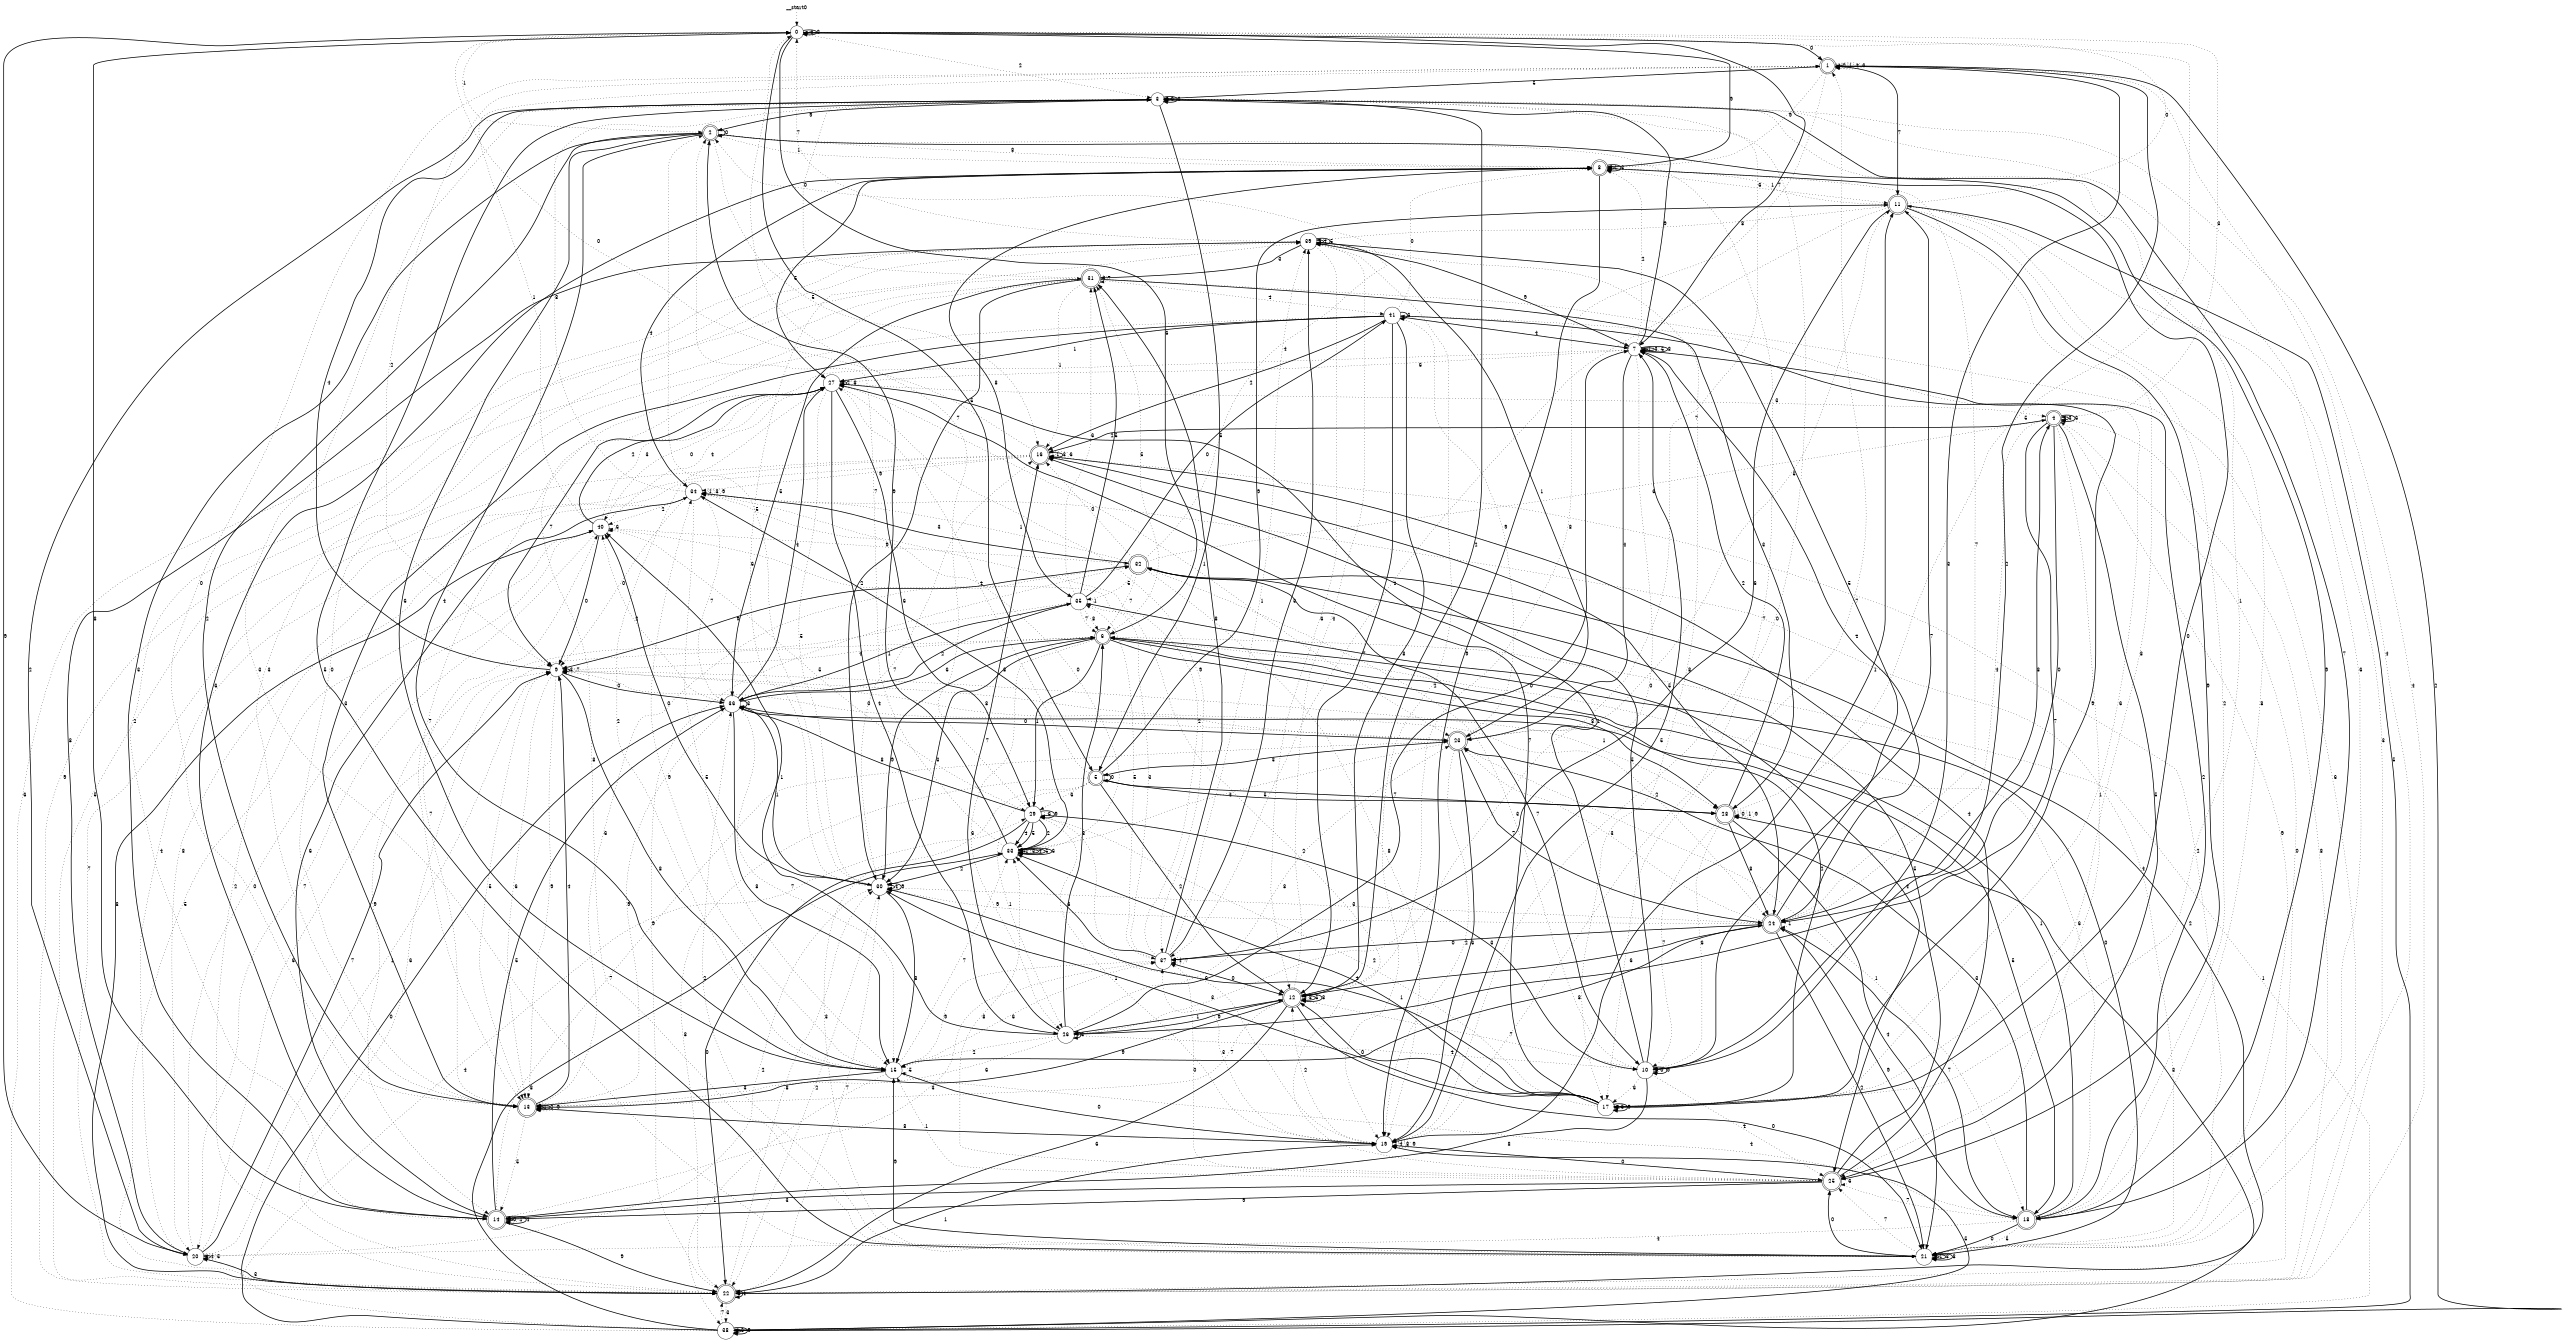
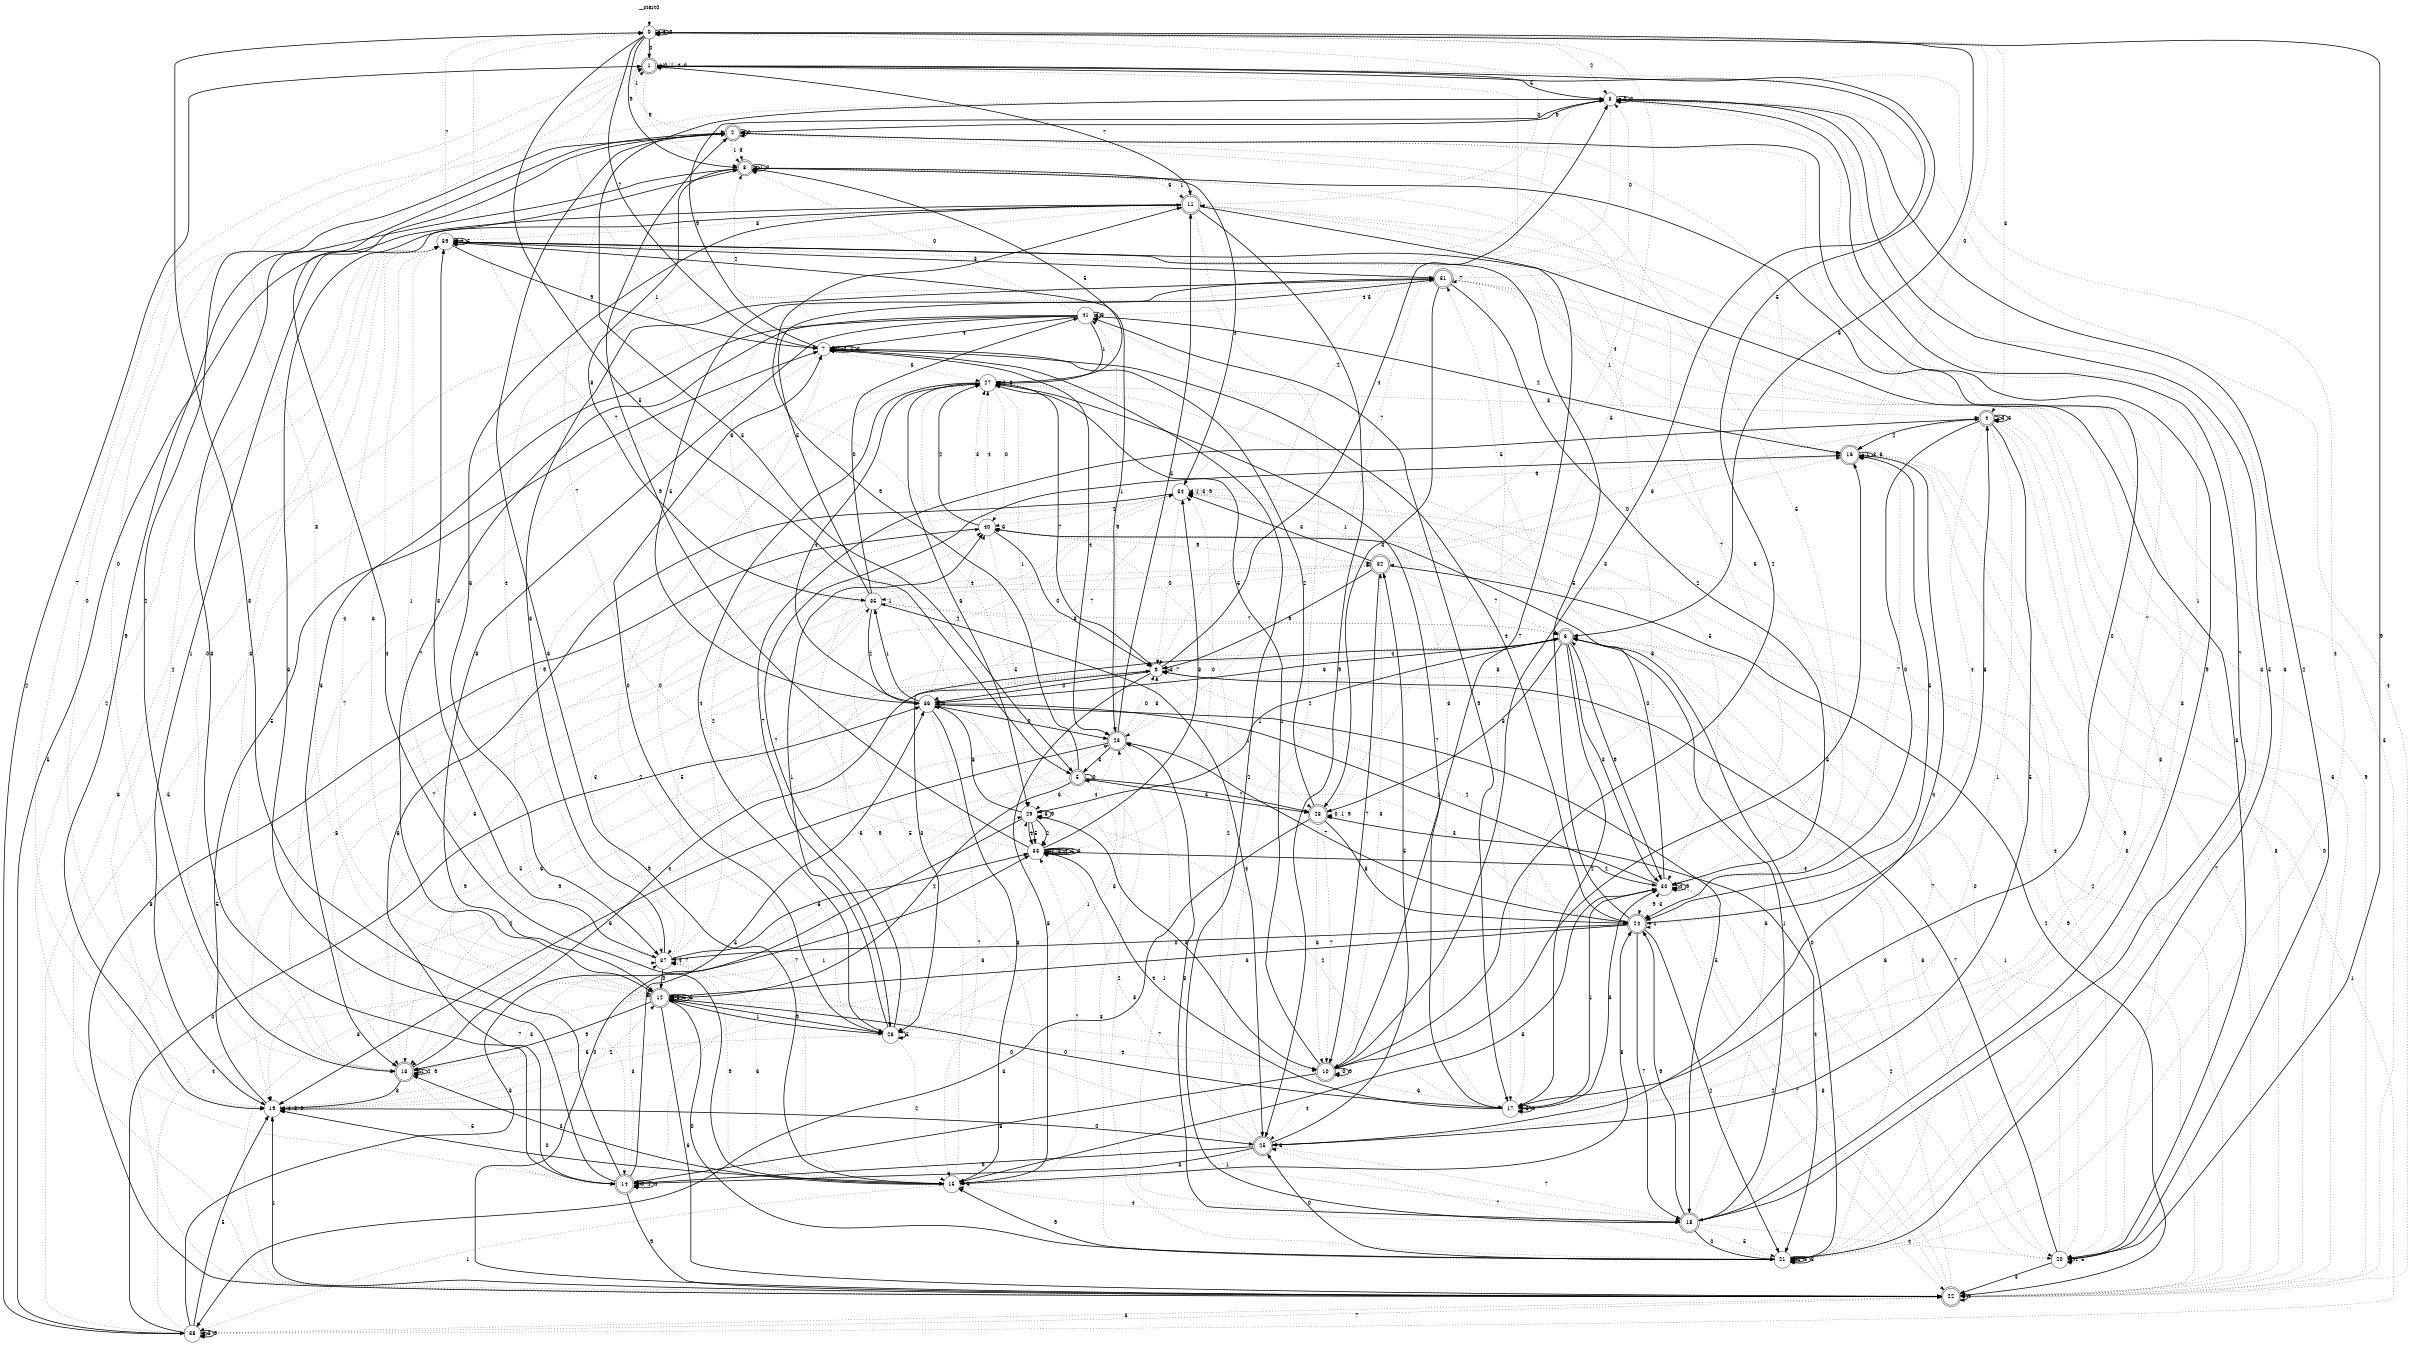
(1482, 436) -> none
(1736, 538) -> (1166, 489)
(1934, 627) -> none
(1645, 1070) -> (1326, 1072)
